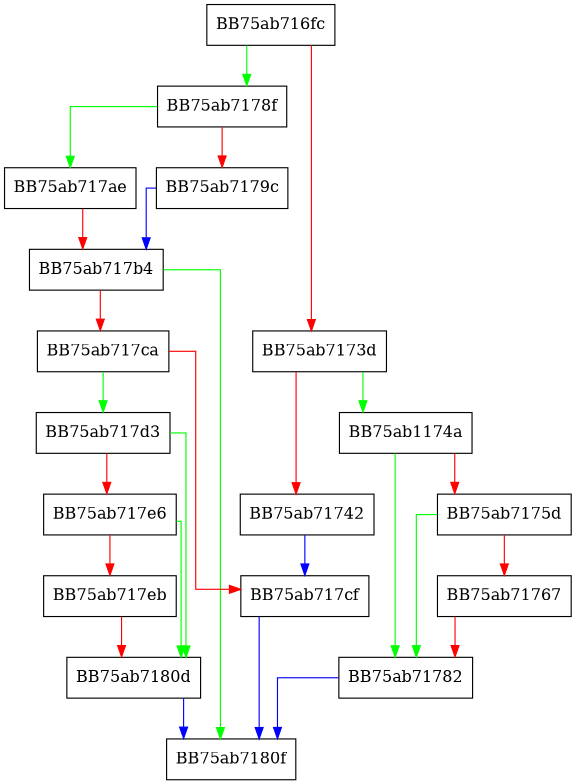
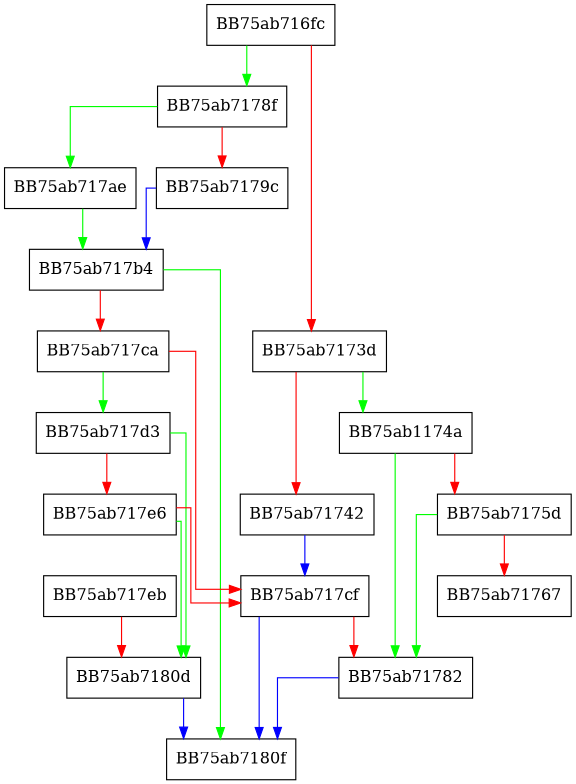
(83, 223) -> (83, 223)
(110, 550) -> (191, 567)
(455, 631) -> (354, 631)
